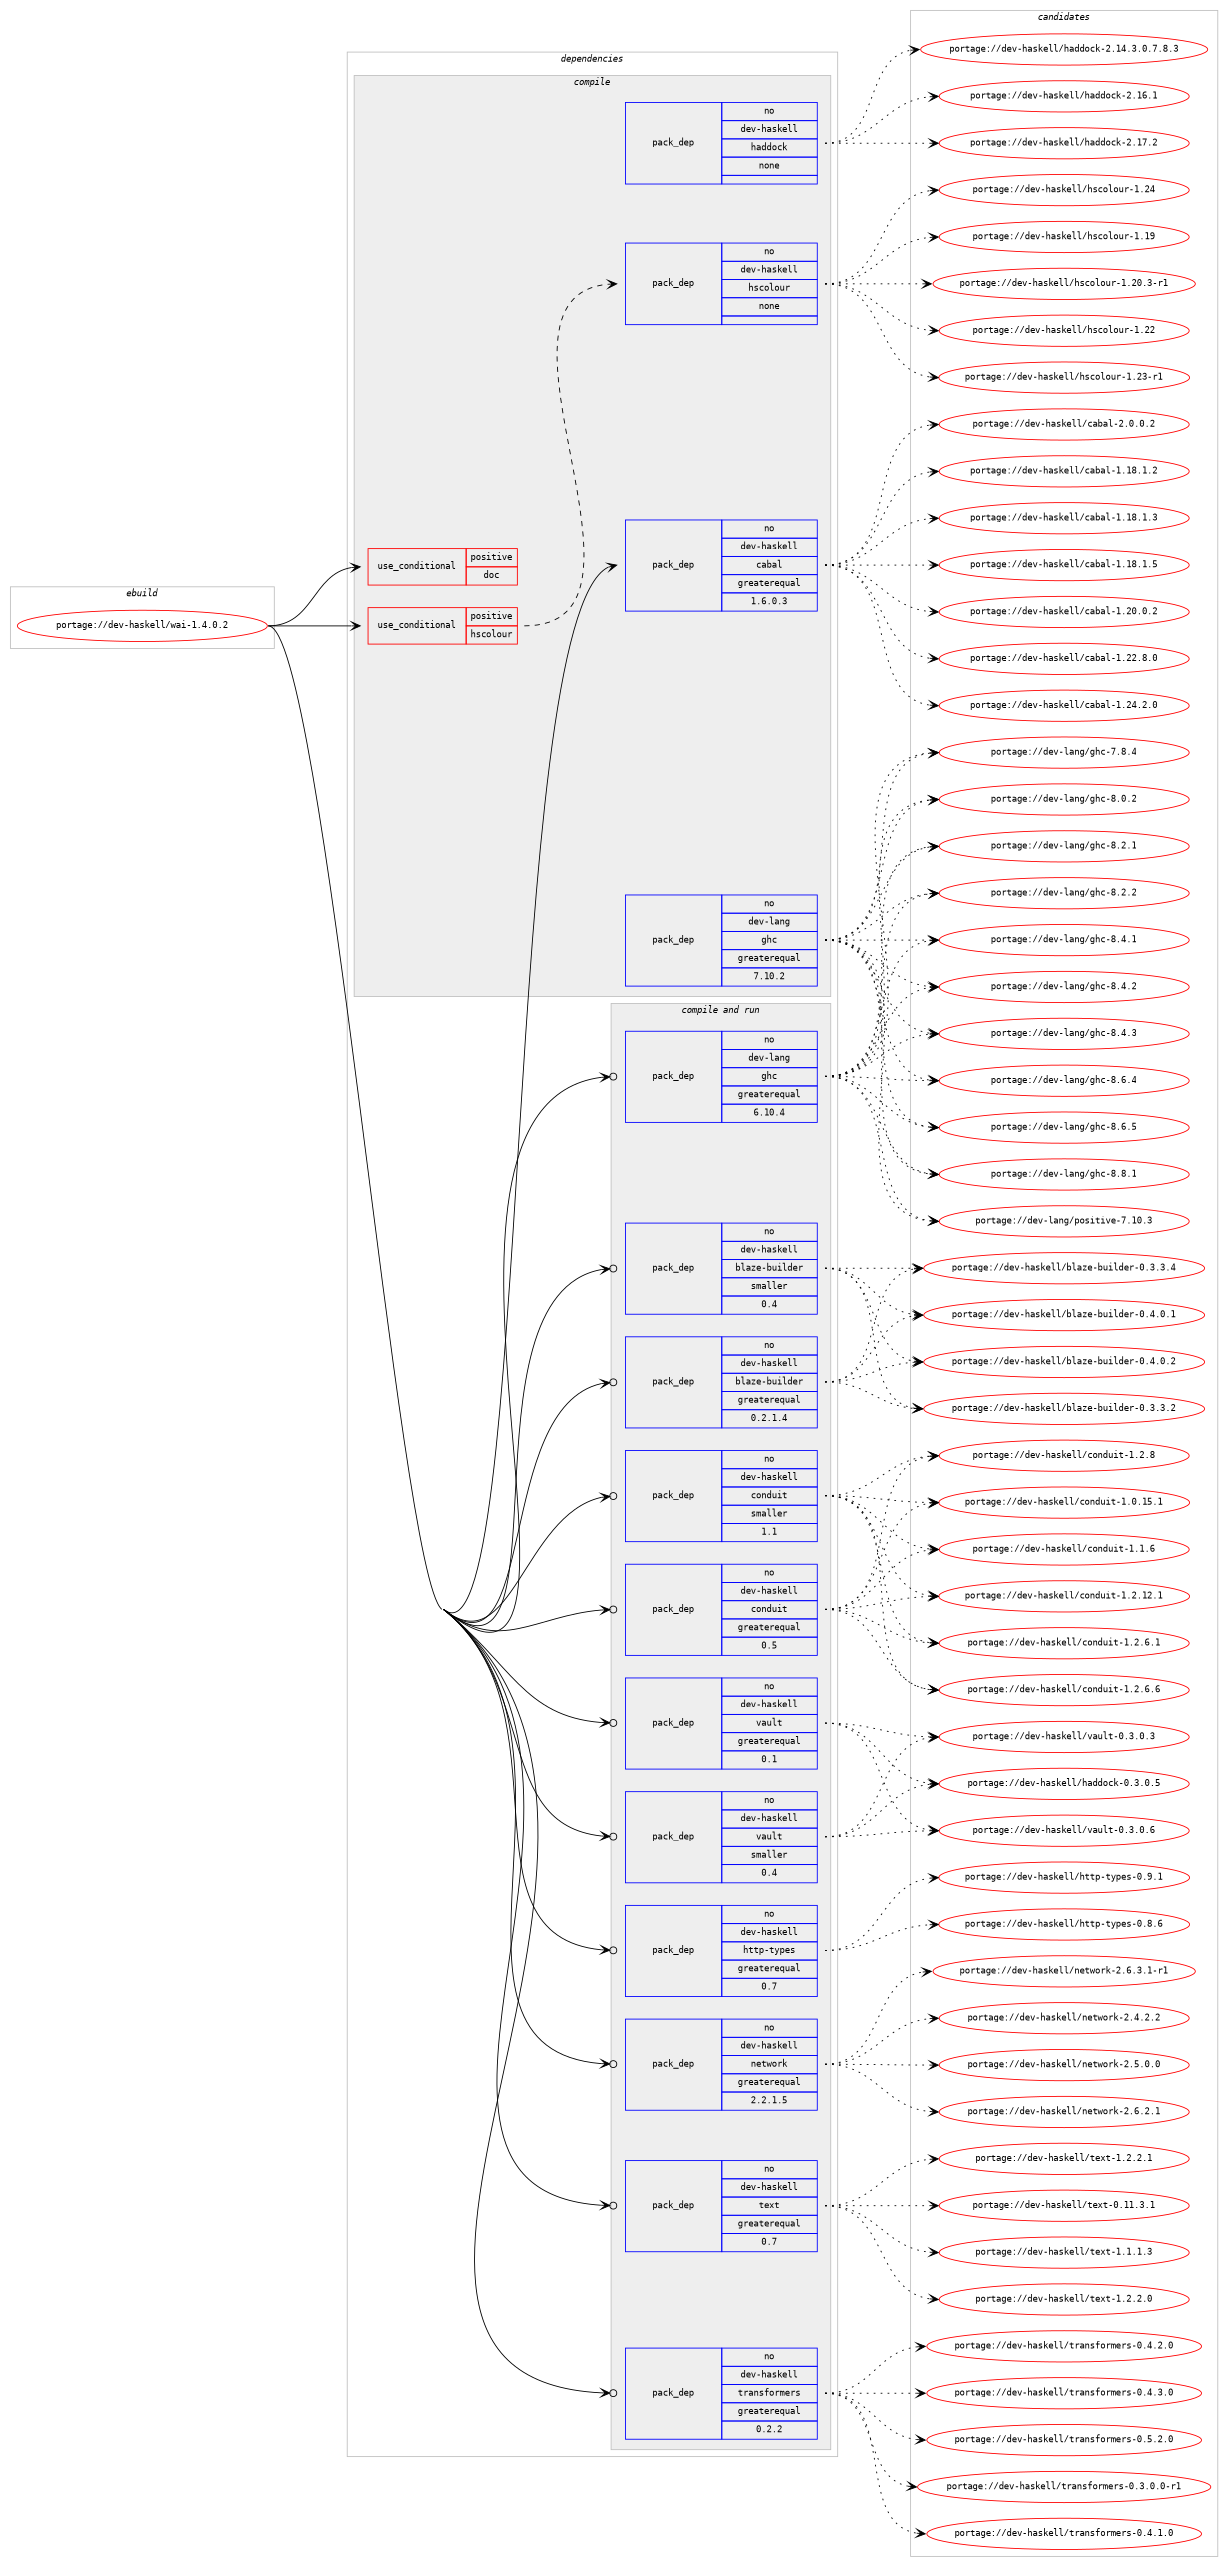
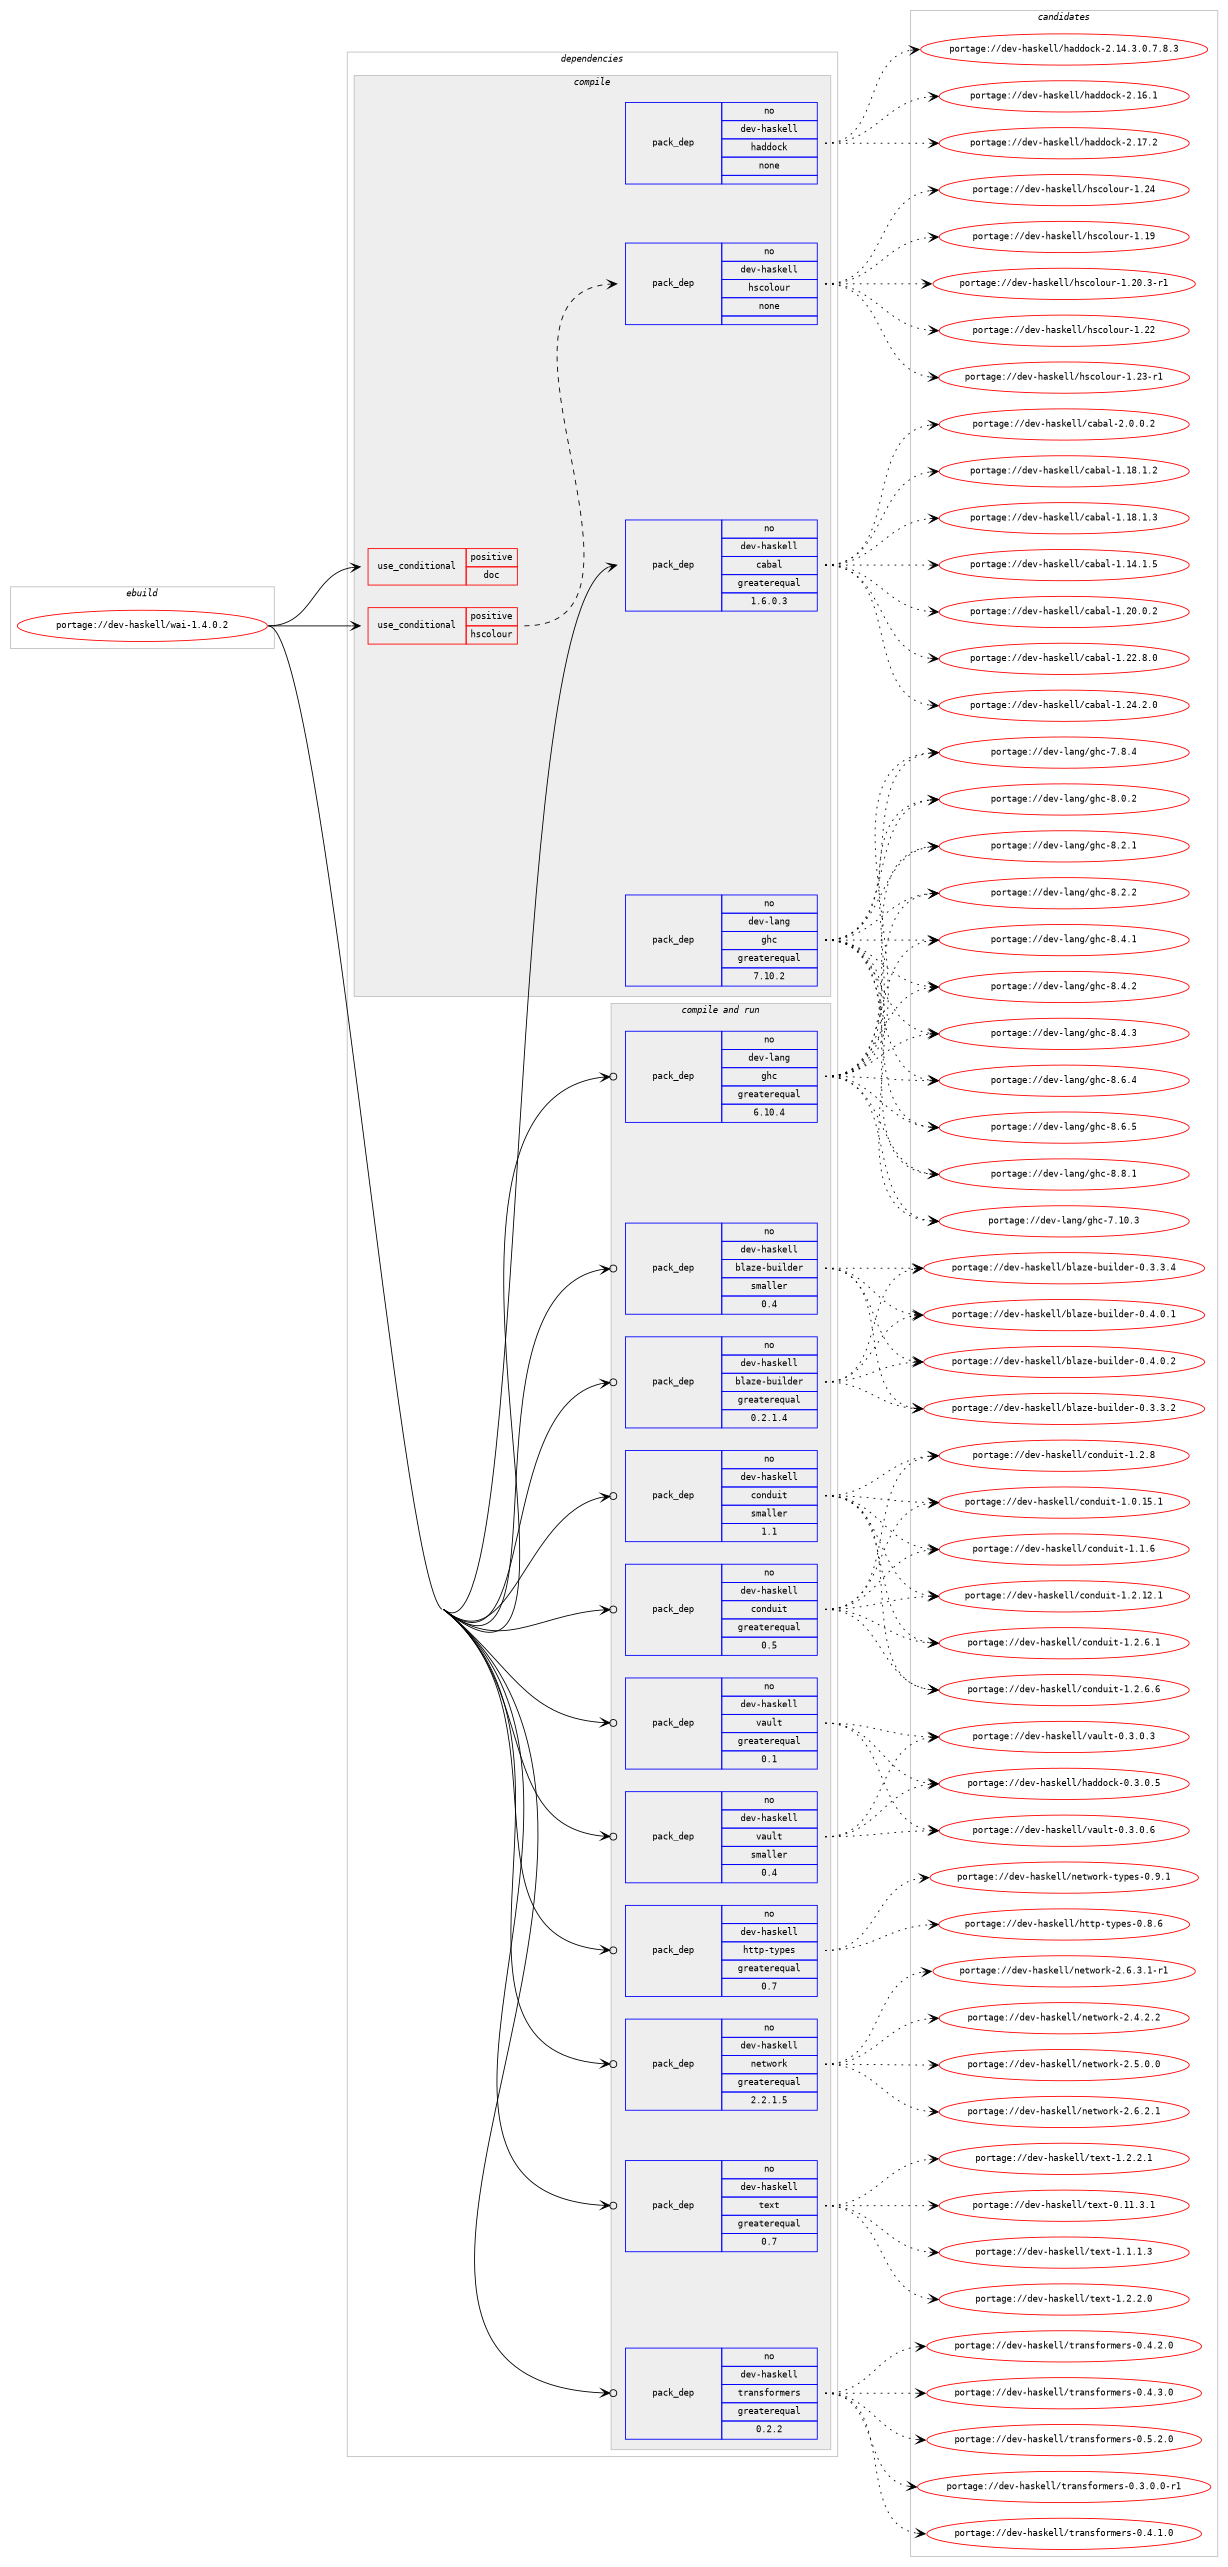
(1064, 565) -> (1064, 565)
(1064, 1221) -> (1064, 1221)
(1064, 1878) -> (1064, 1878)
